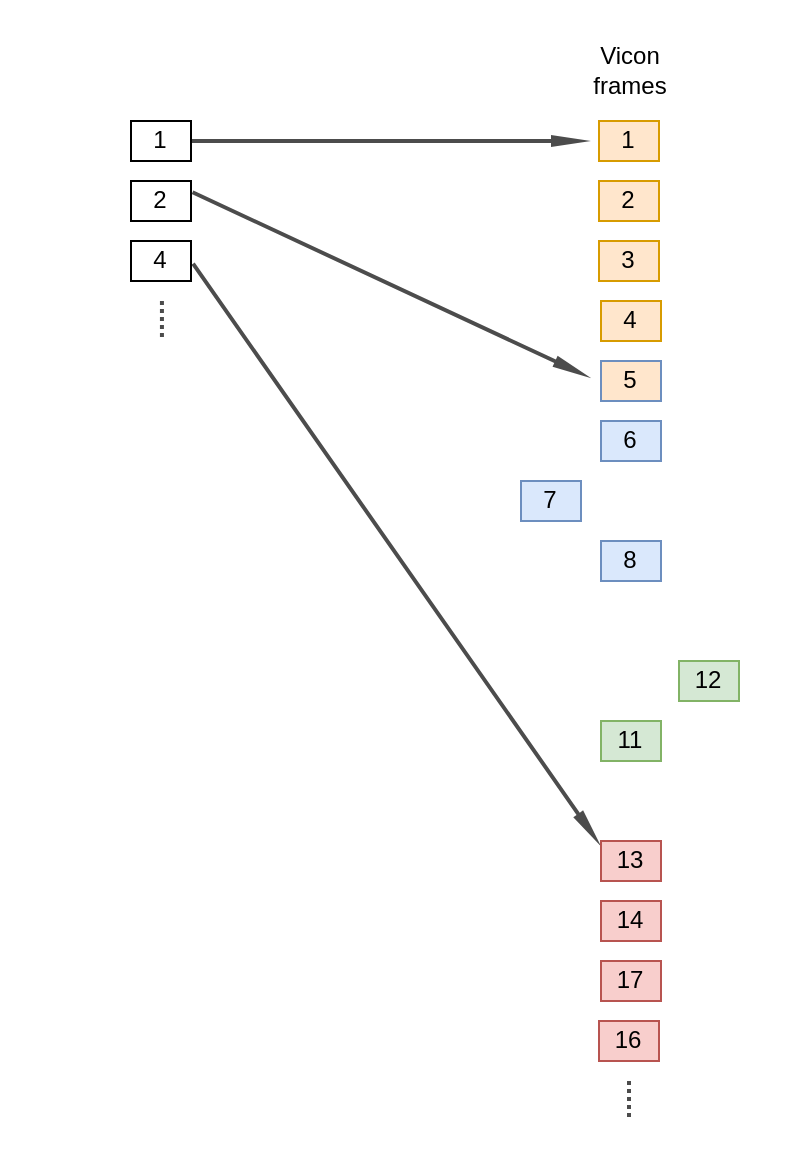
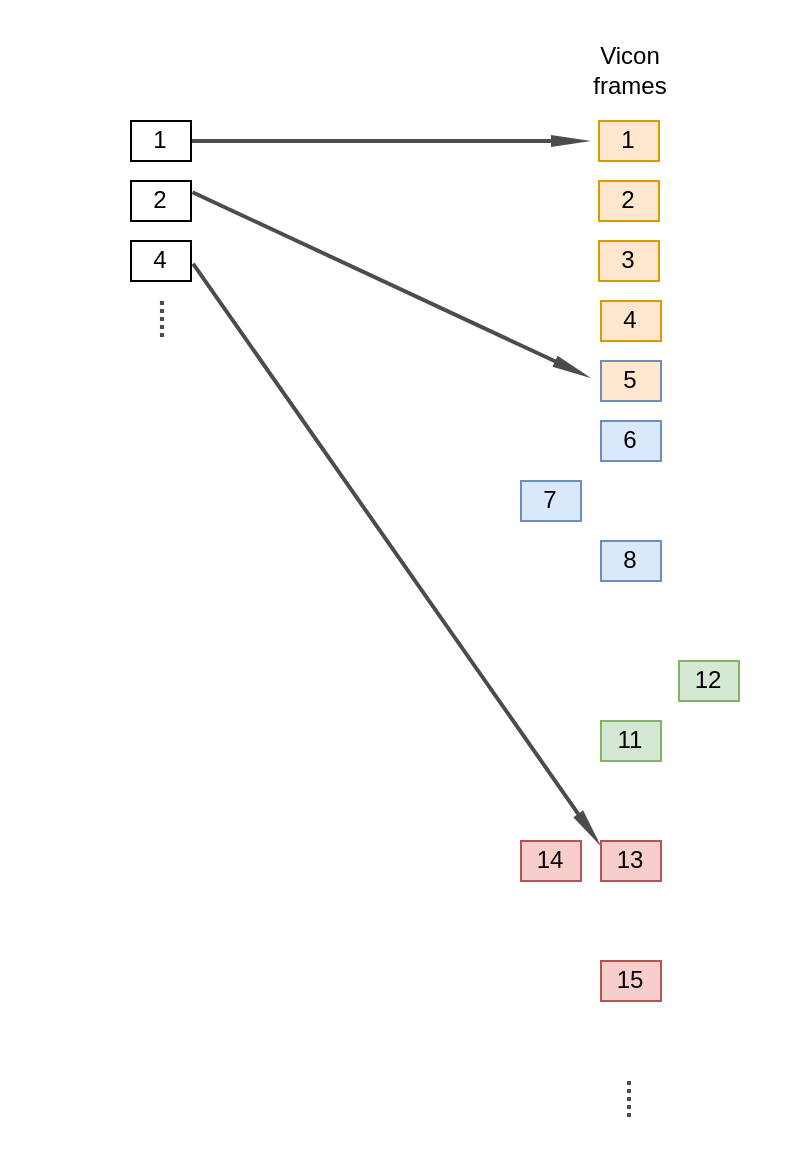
(631, 921) -> (551, 861)
(631, 981) -> (631, 981)
(629, 1041) -> none
